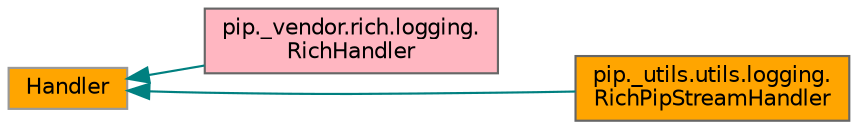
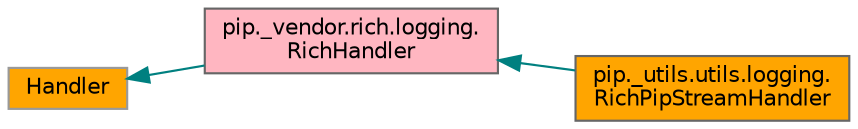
(363, 94) -> (548, 67)
